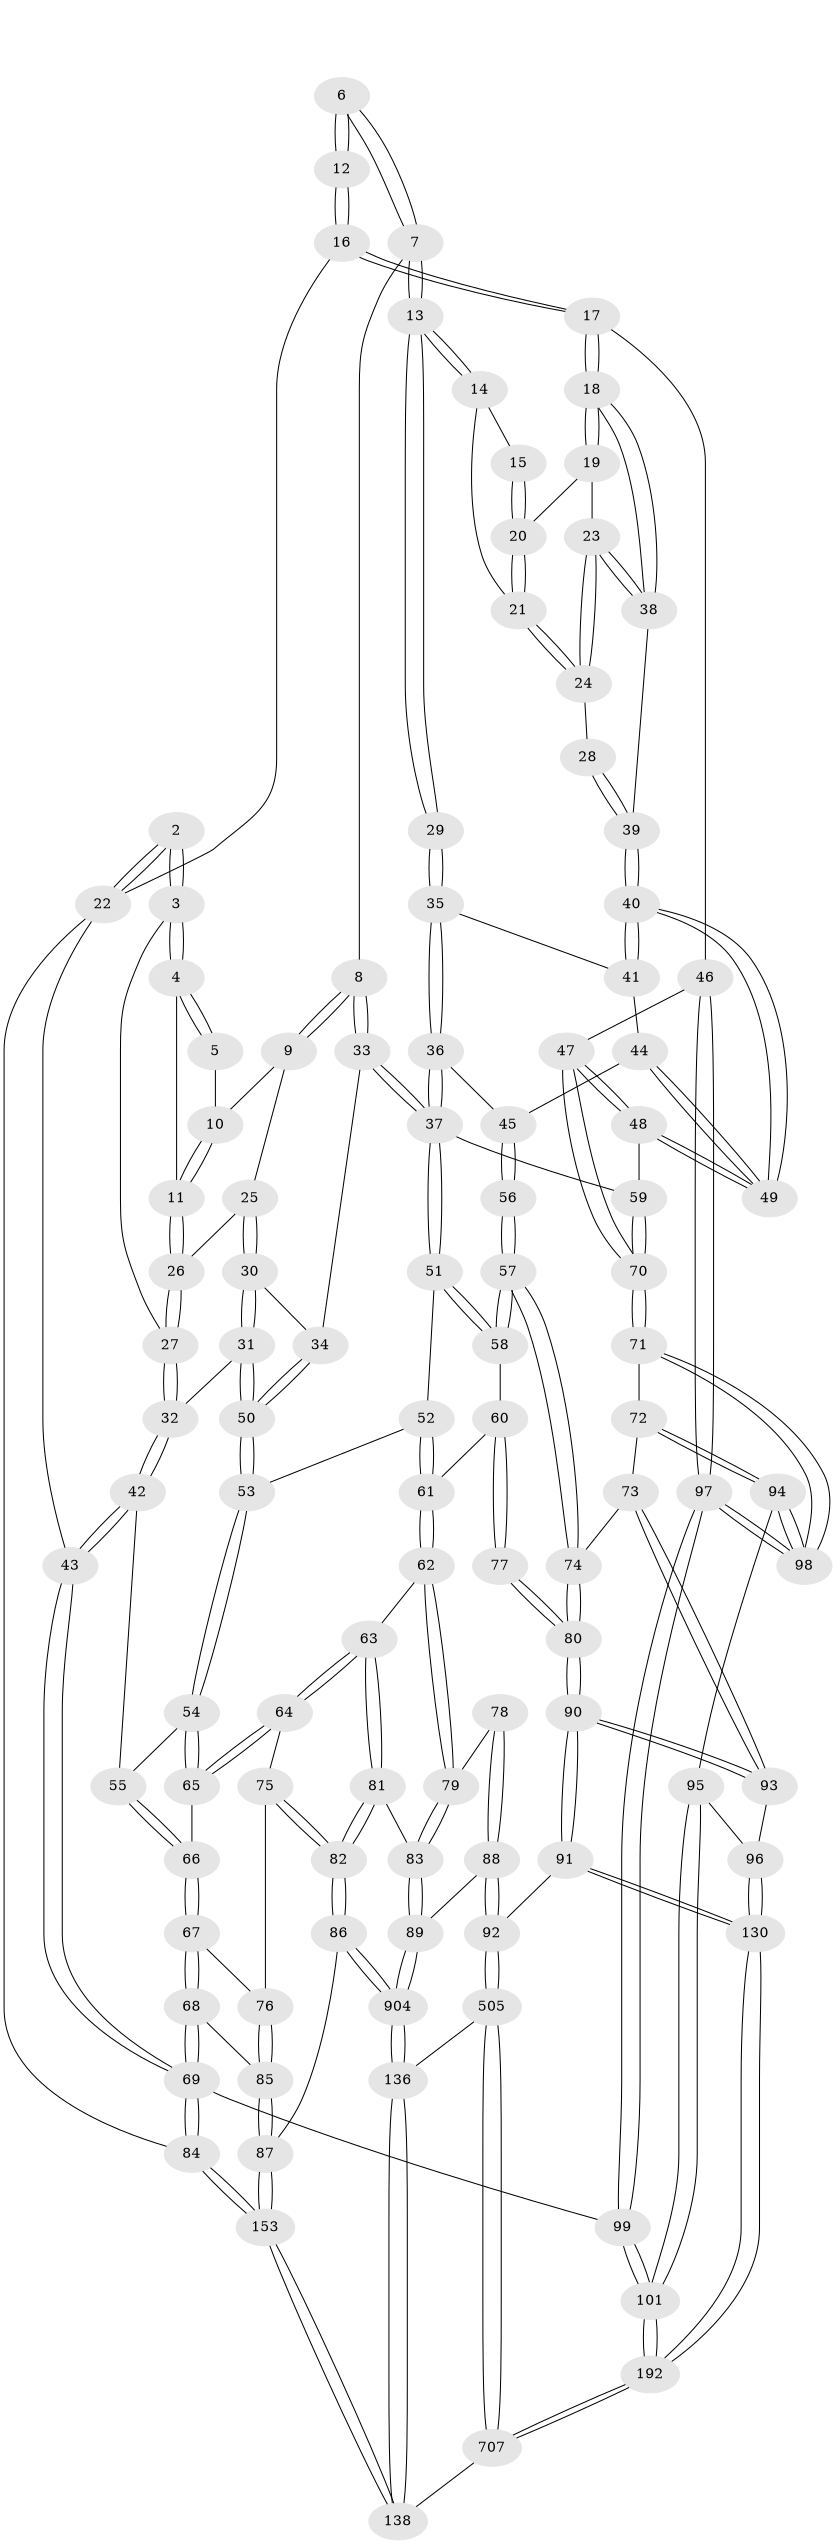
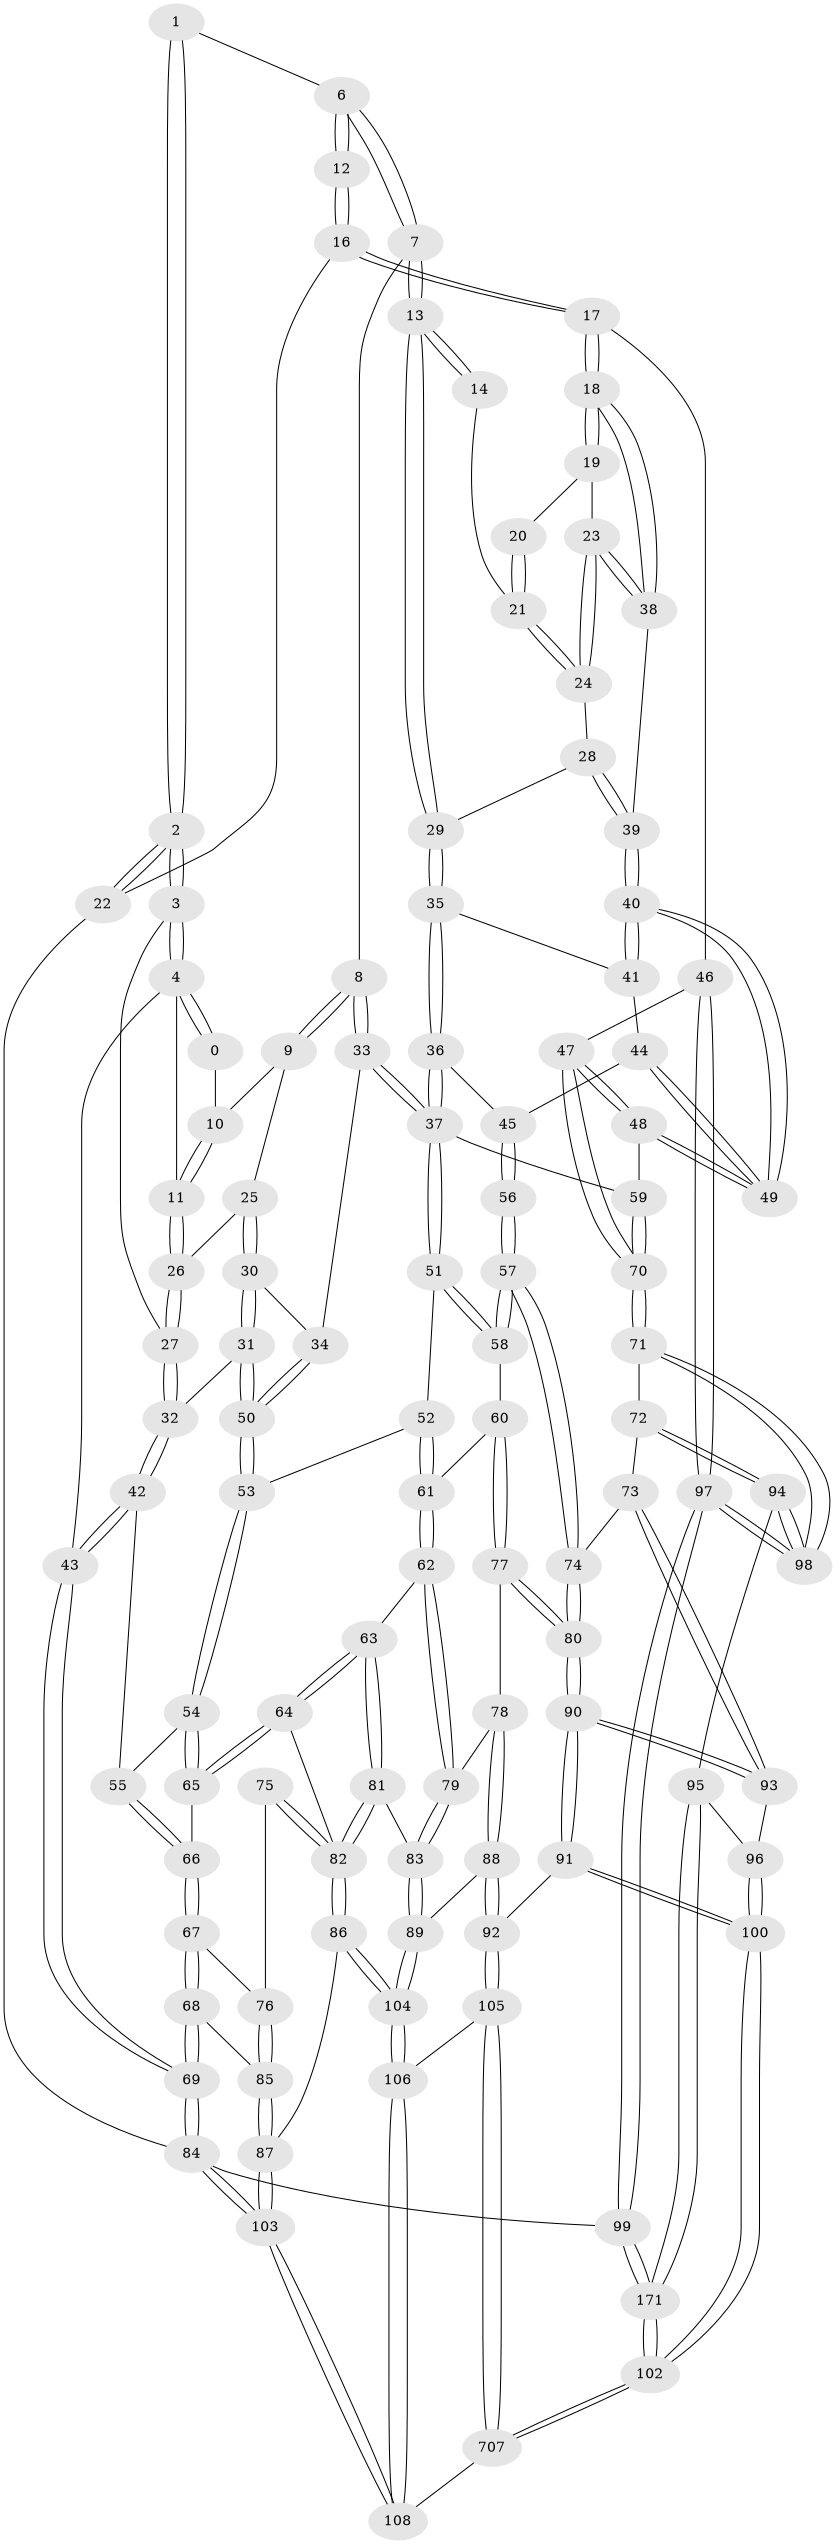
none -> (177, 22)
(519, 463) -> none
none -> (512, 794)
(215, 1051) -> (215, 1051)
(43, 1230) -> (82, 1257)
none -> (500, 1639)
(275, 1750) -> (312, 1786)
(755, 1933) -> (755, 1933)
(398, 2007) -> (398, 2007)
(492, 2007) -> (492, 2007)
(398, 2080) -> (398, 2080)
(413, 2164) -> (383, 2205)
(265, 2227) -> (265, 2227)
(650, 2301) -> (650, 2301)
(650, 2374) -> (650, 2374)
(398, 2521) -> (398, 2521)
